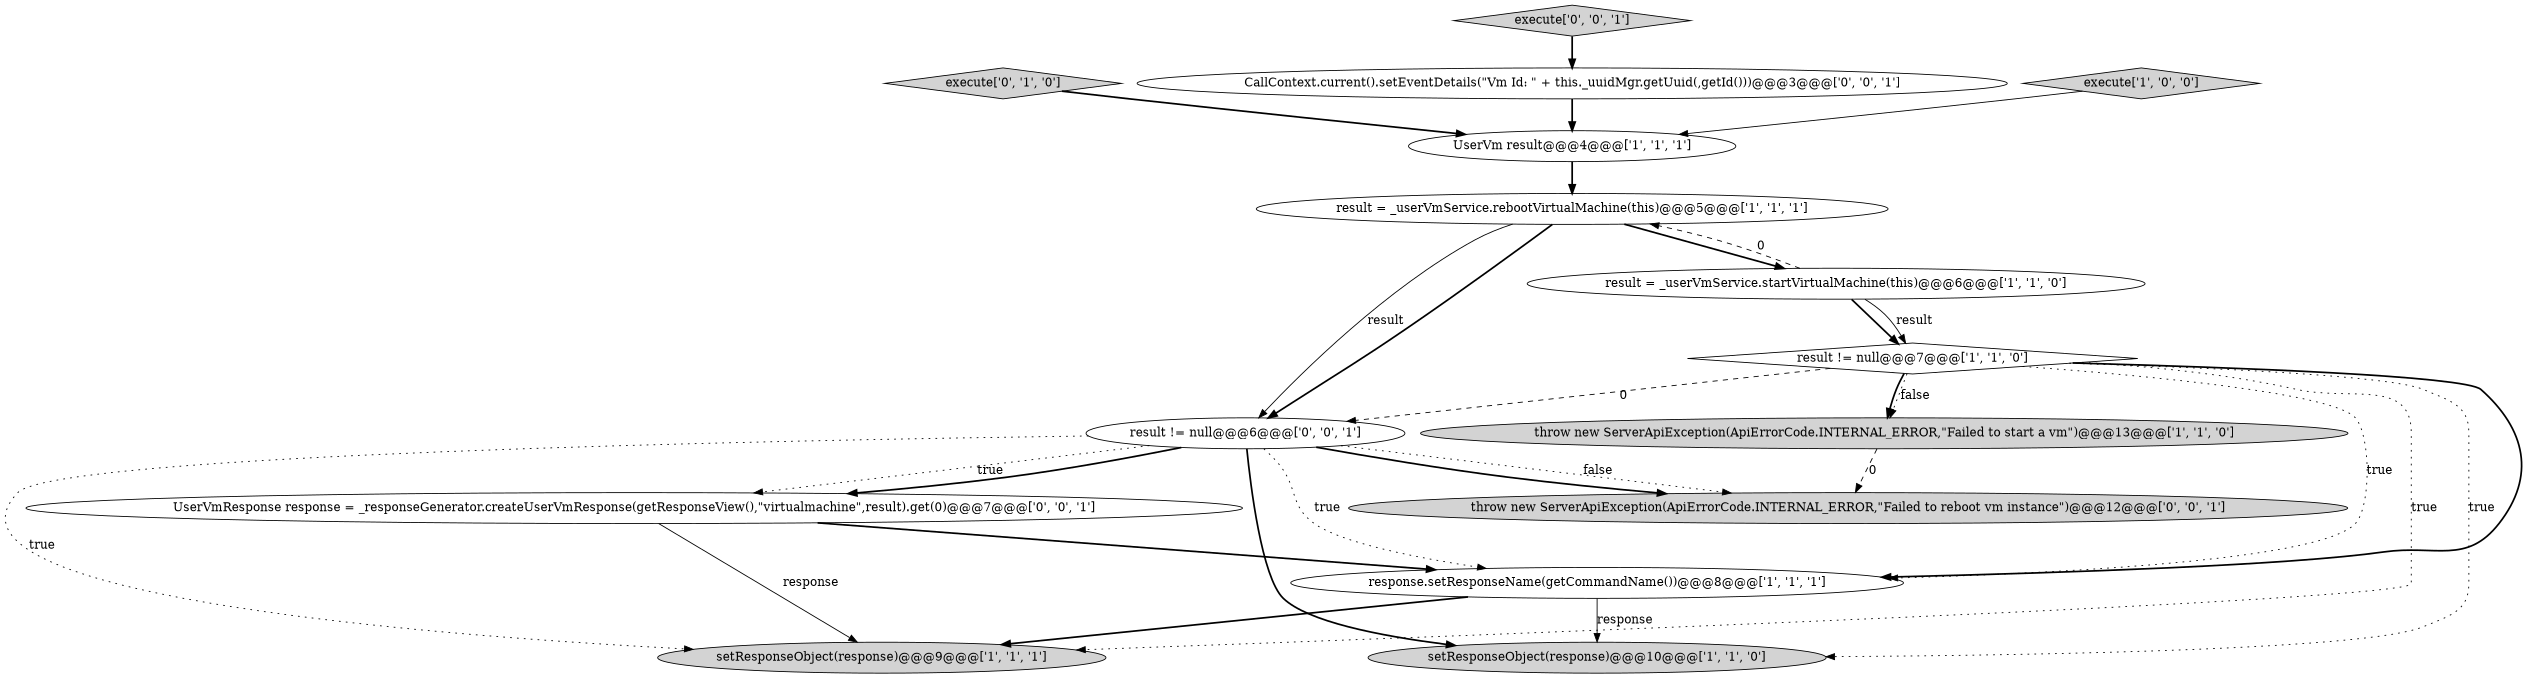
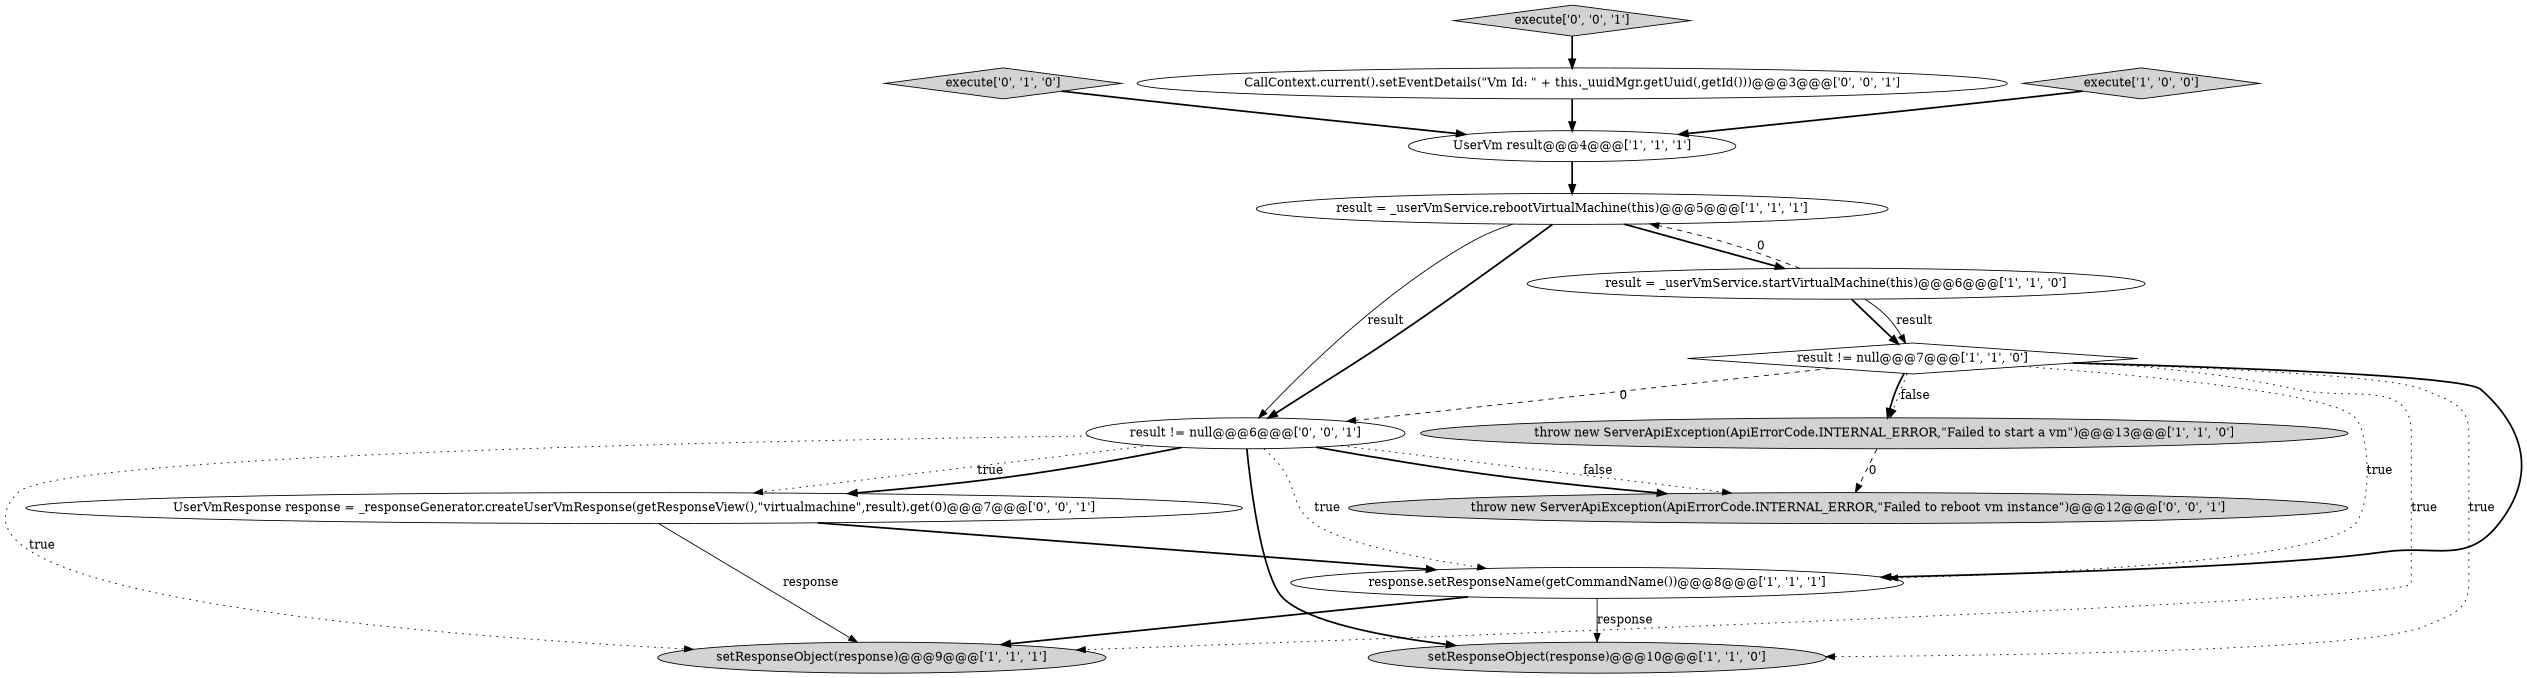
(1885, 113) -> (1885, 113)
